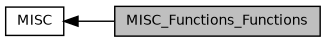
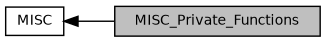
(217, 21) -> (217, 21)
